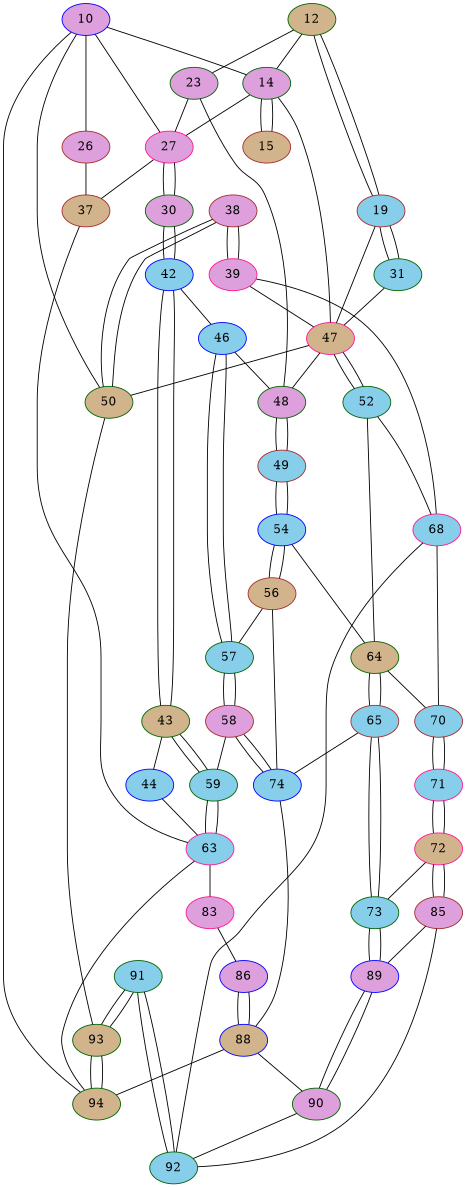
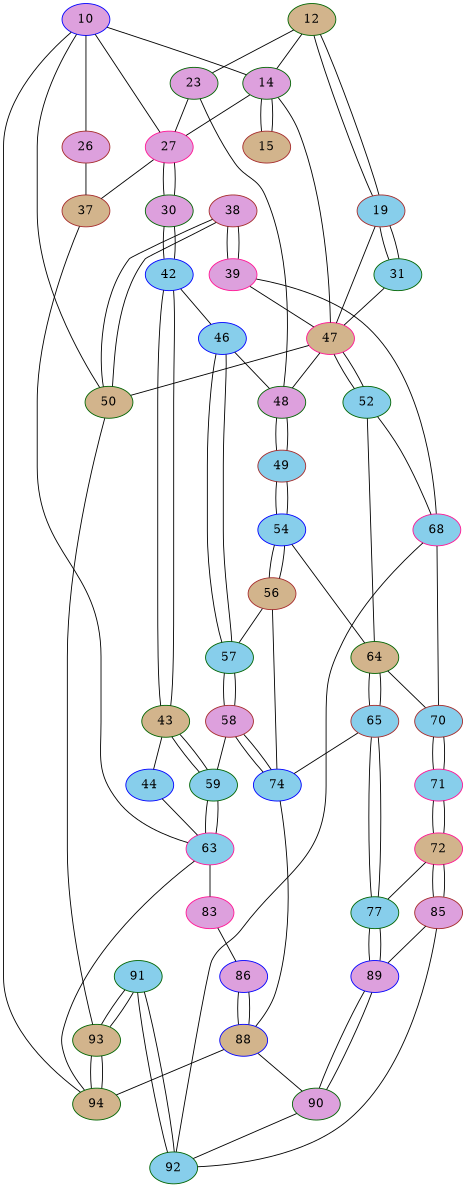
(375, 913) -> (375, 913)
